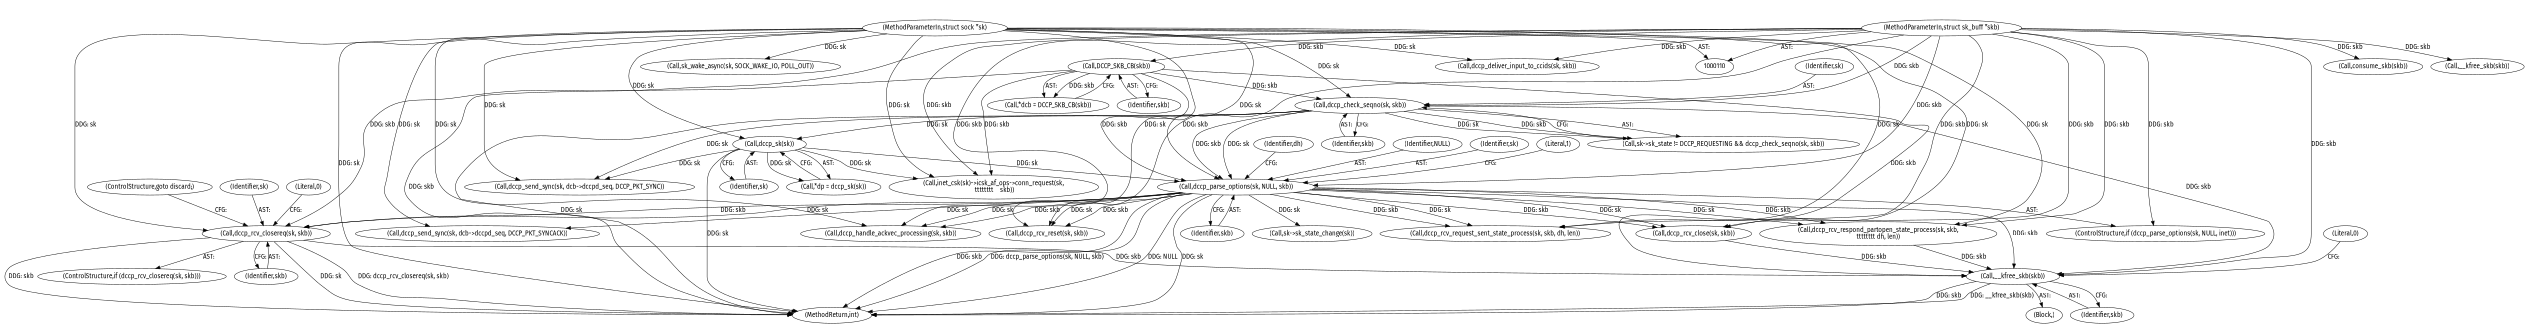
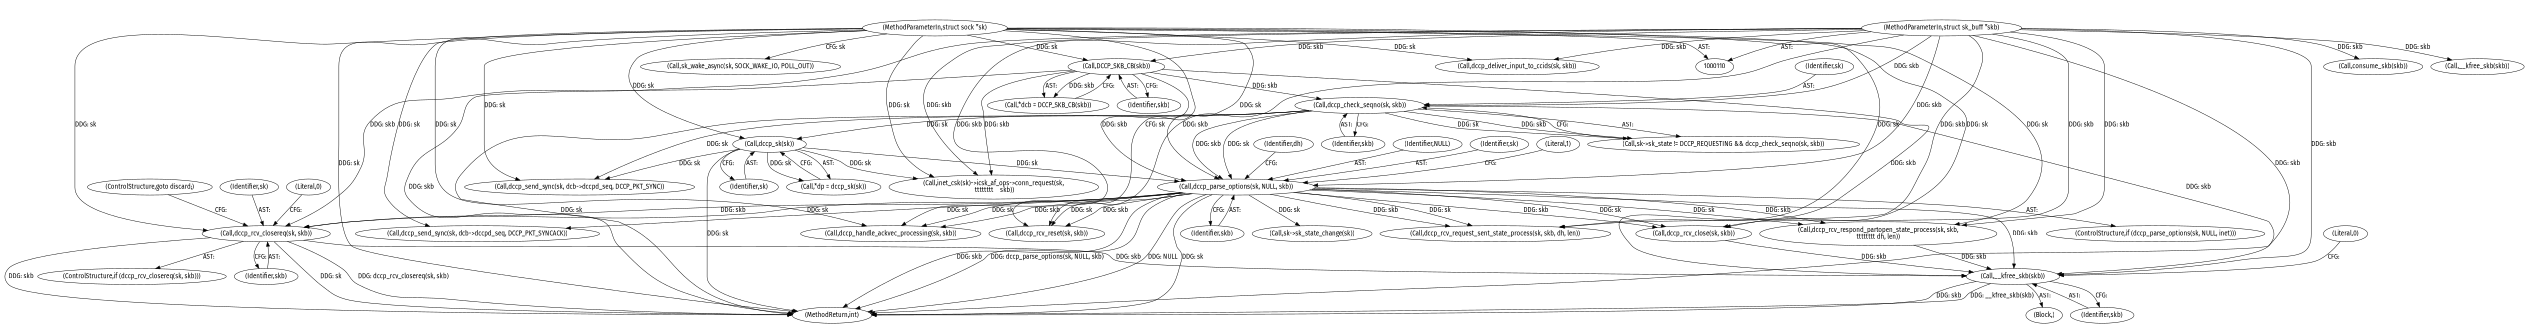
(1183, 37) -> (1022, 47)
(836, 47) -> (836, 47)
(2148, 69) -> (1828, 265)
(1155, 125) -> (1155, 125)
